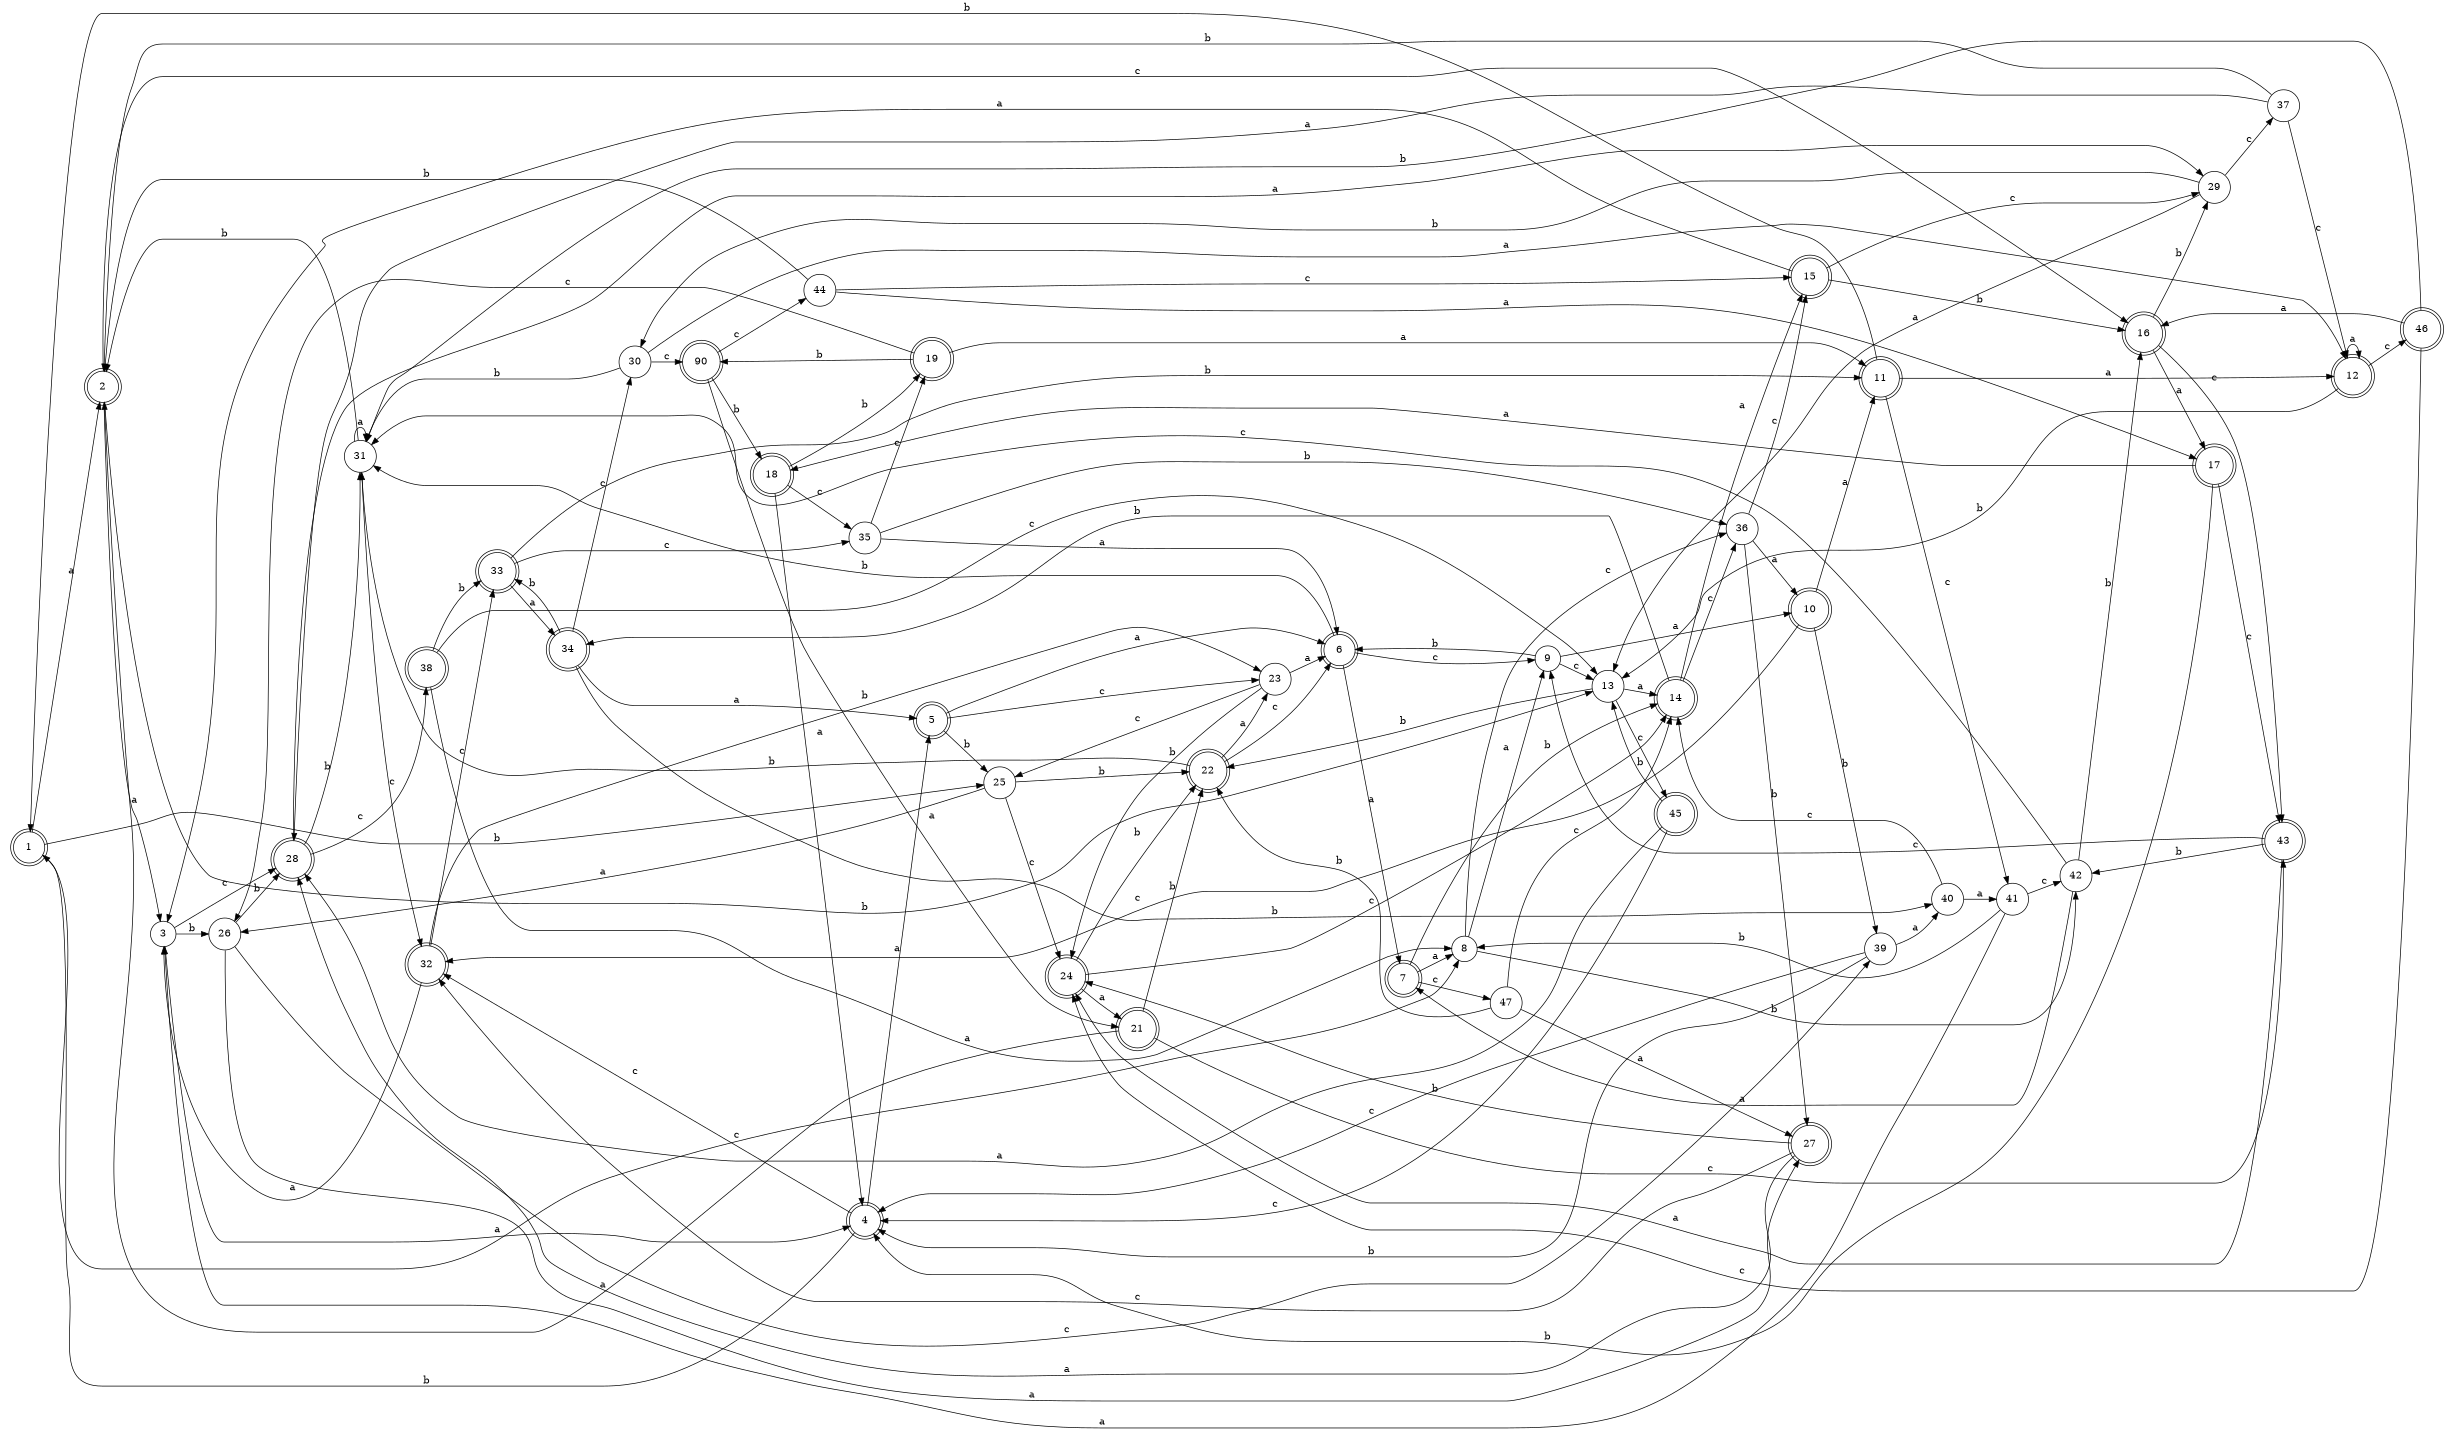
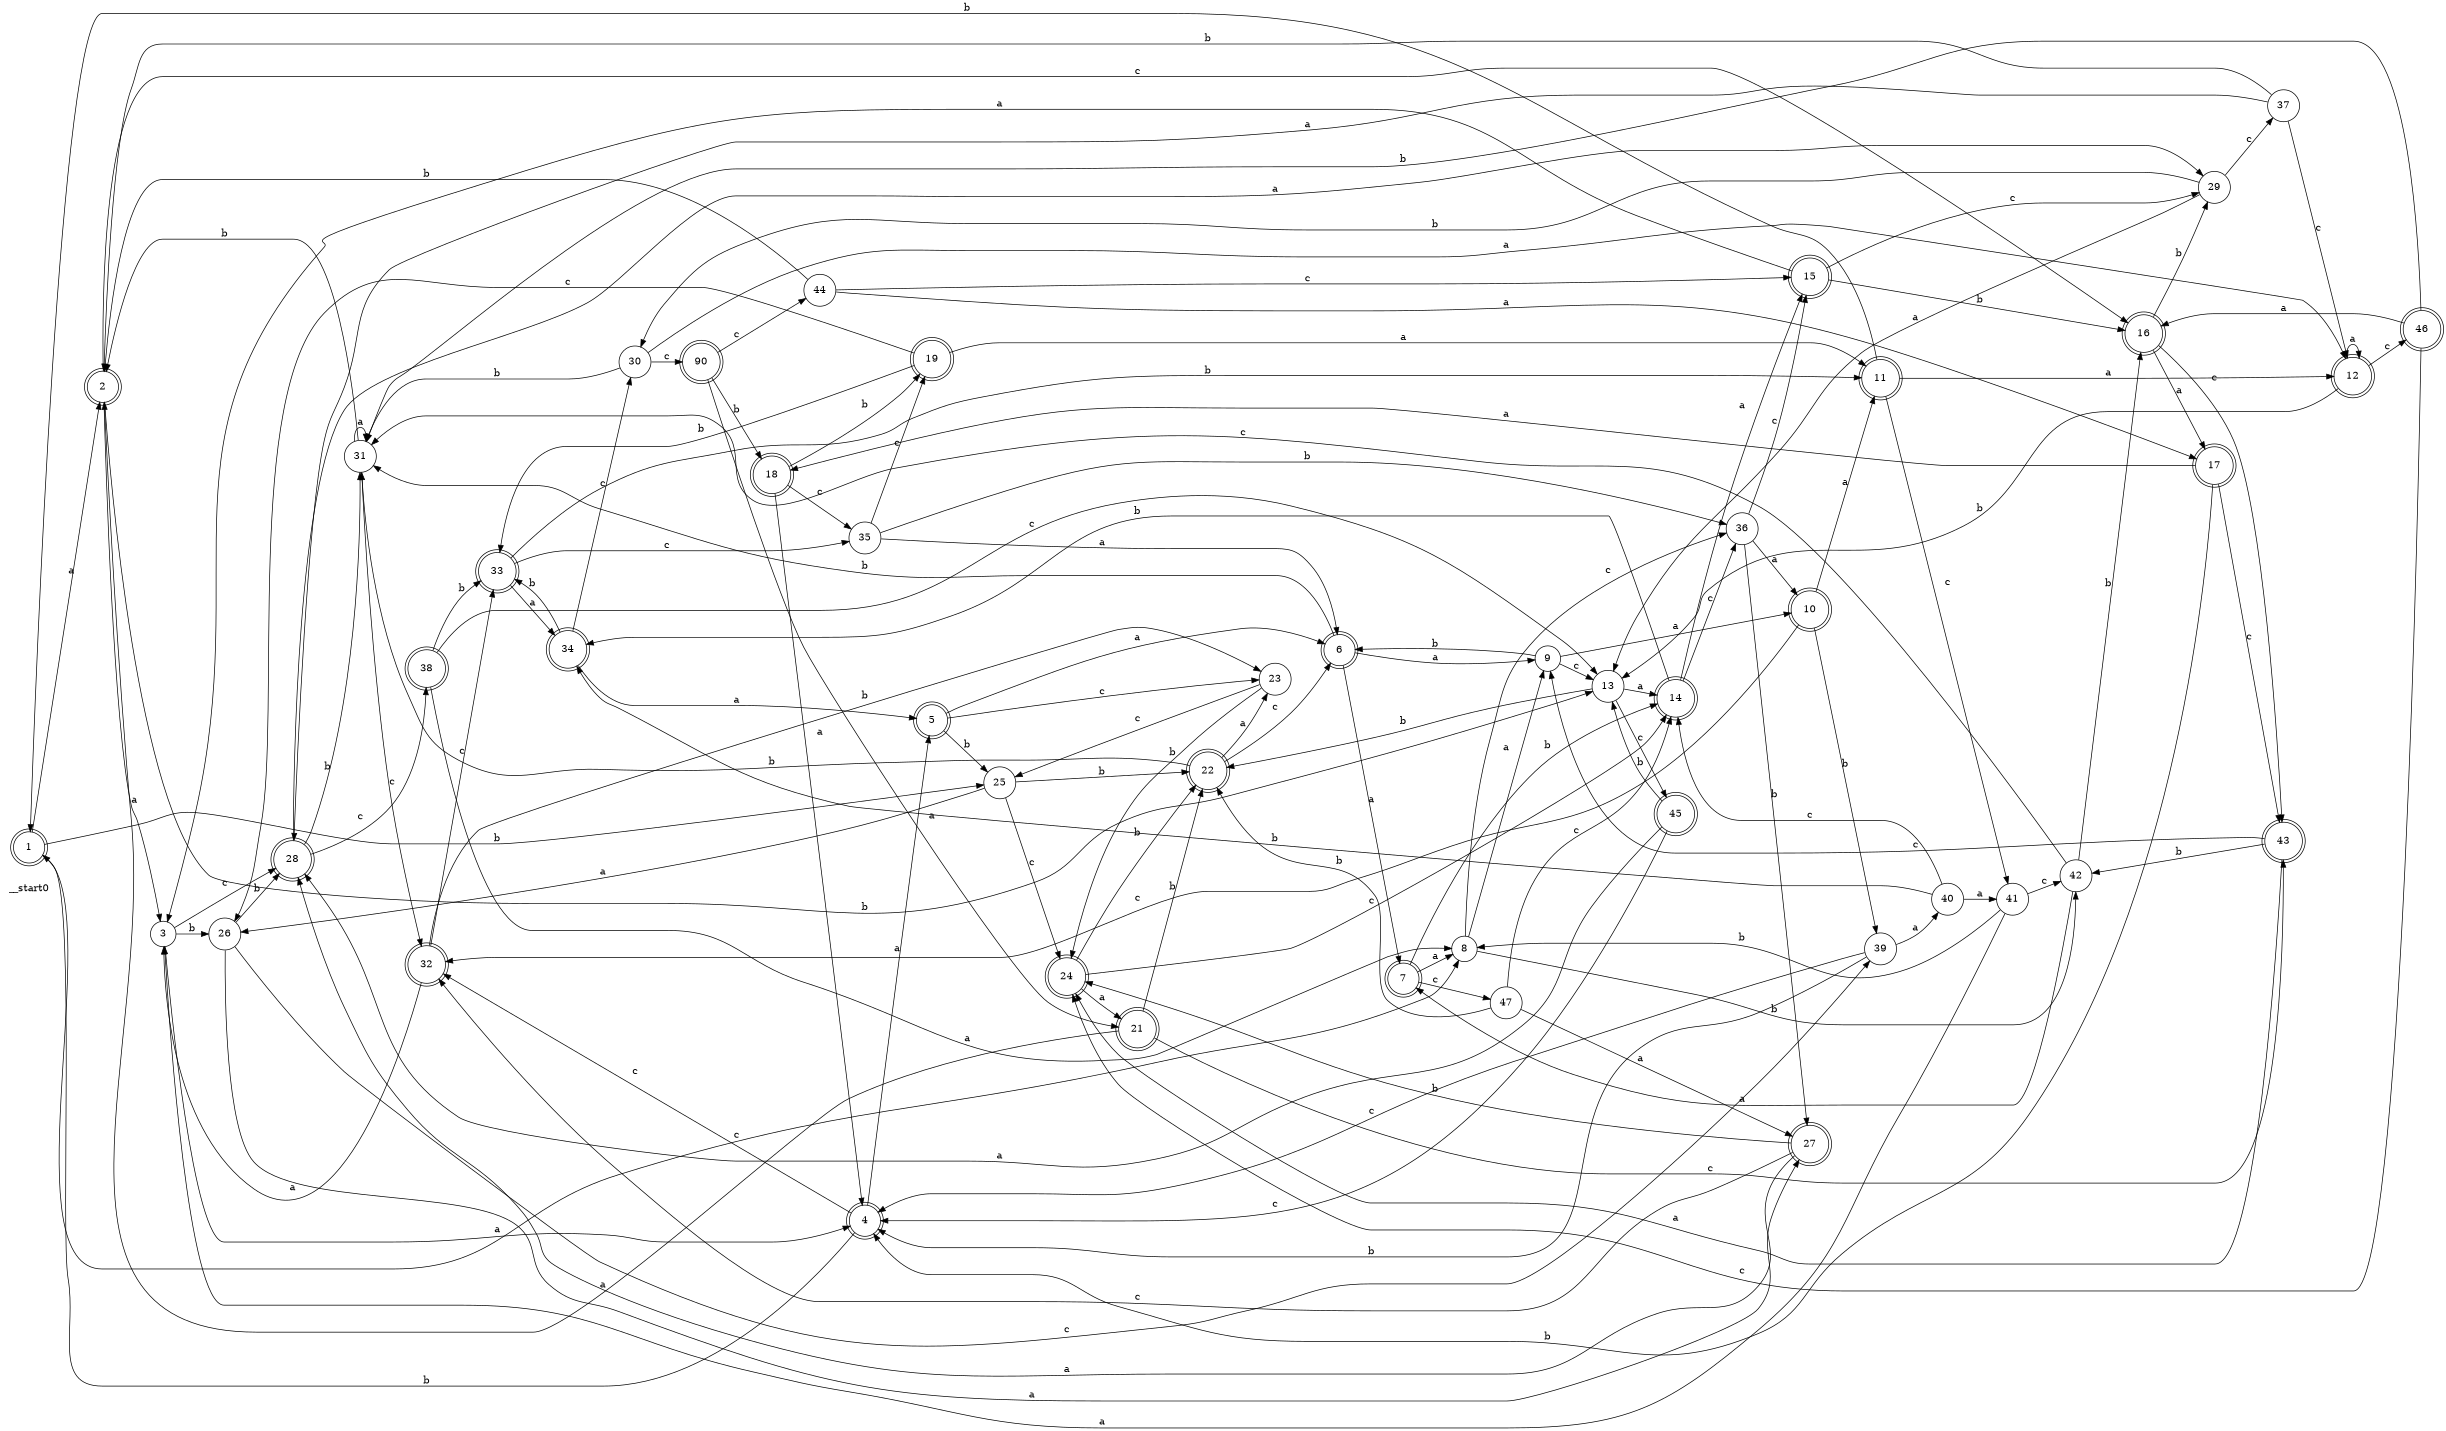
(820, 360) -> (683, 444)
(1435, 658) -> (1435, 658)
(1304, 666) -> none
none -> (29, 889)
(1211, 919) -> (1238, 842)
